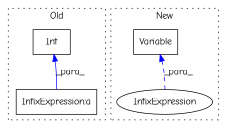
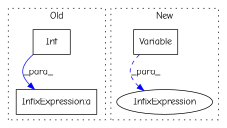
(56, 75) -> (23, 69)
(164, 75) -> (130, 70)
